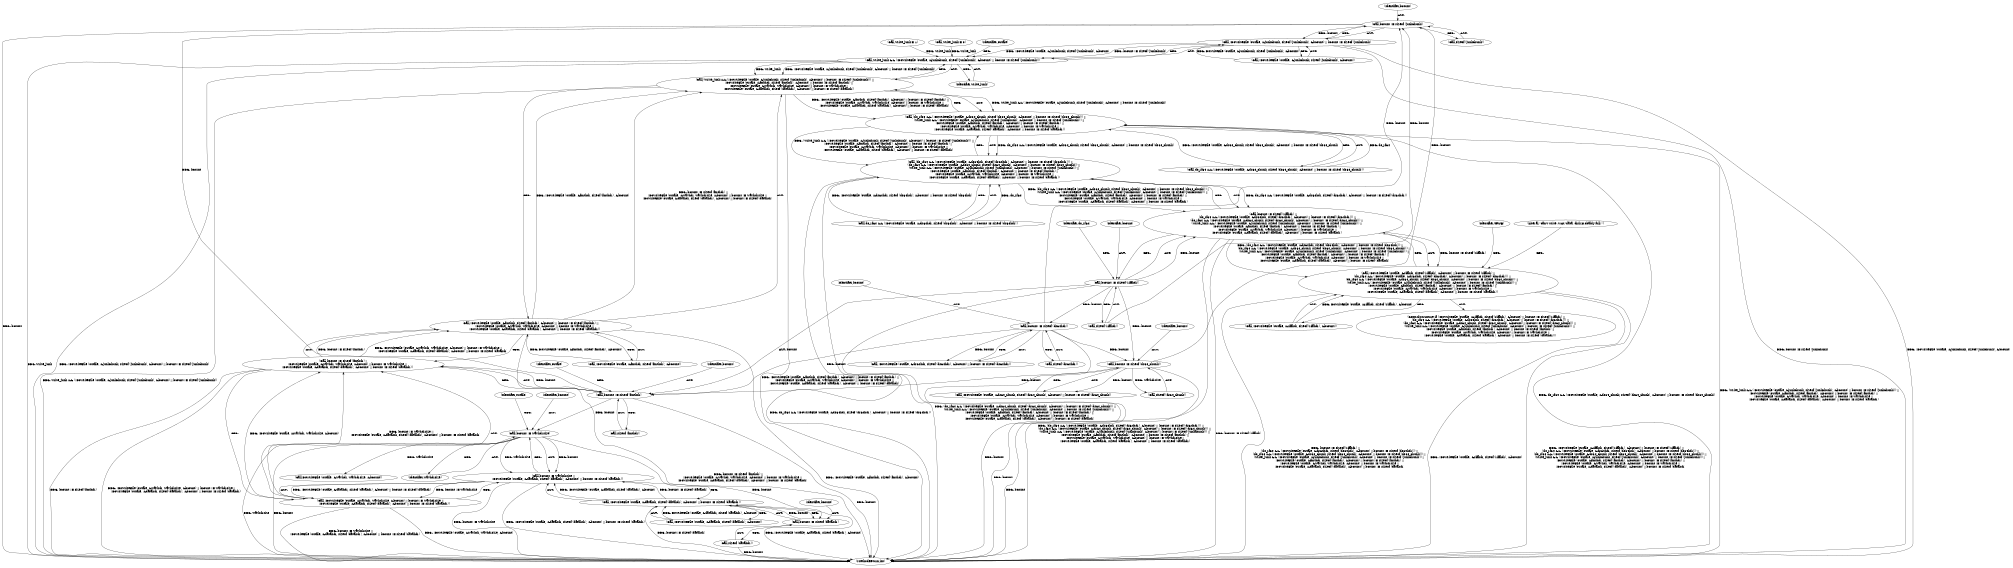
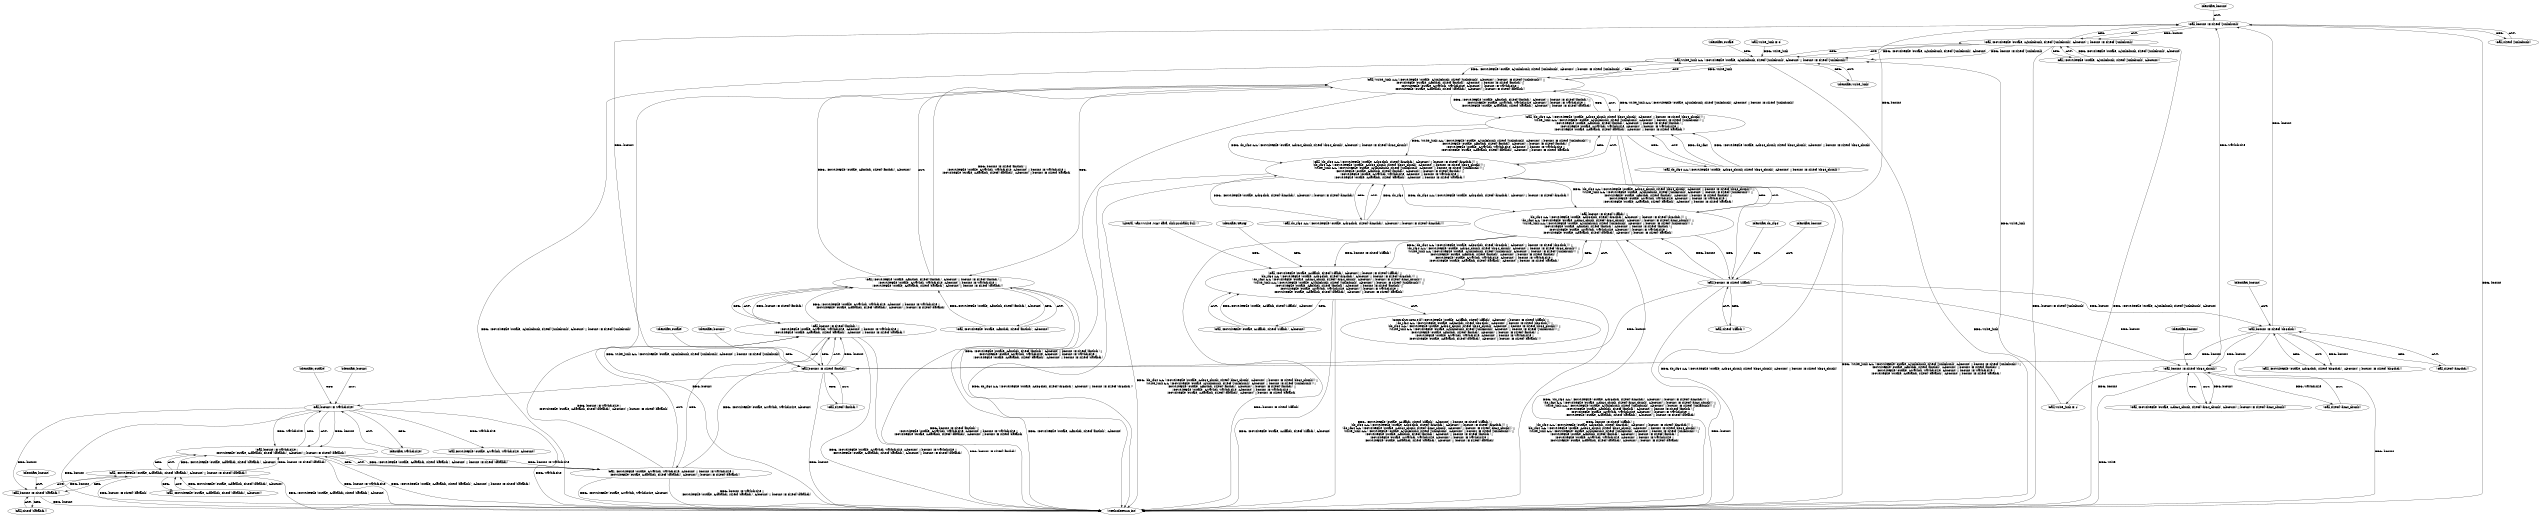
(1441, 146) -> (2232, 146)
(1352, 243) -> (1882, 71)
(788, 350) -> (1636, 330)
(885, 386) -> (2108, 376)
(1015, 490) -> (2107, 462)
(791, 559) -> (383, 509)
